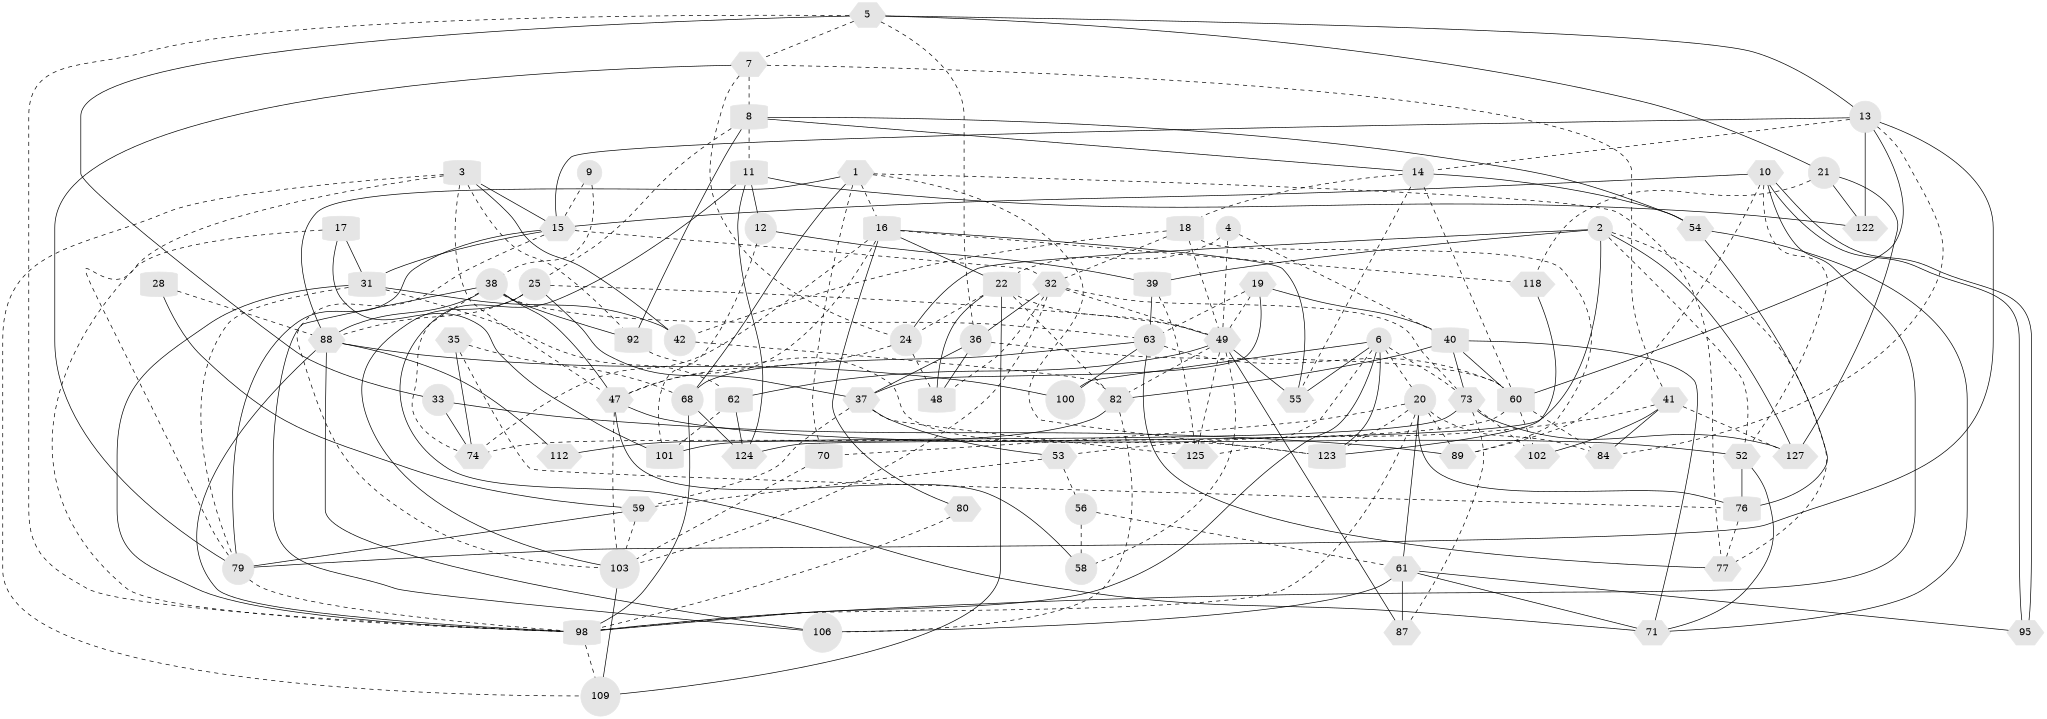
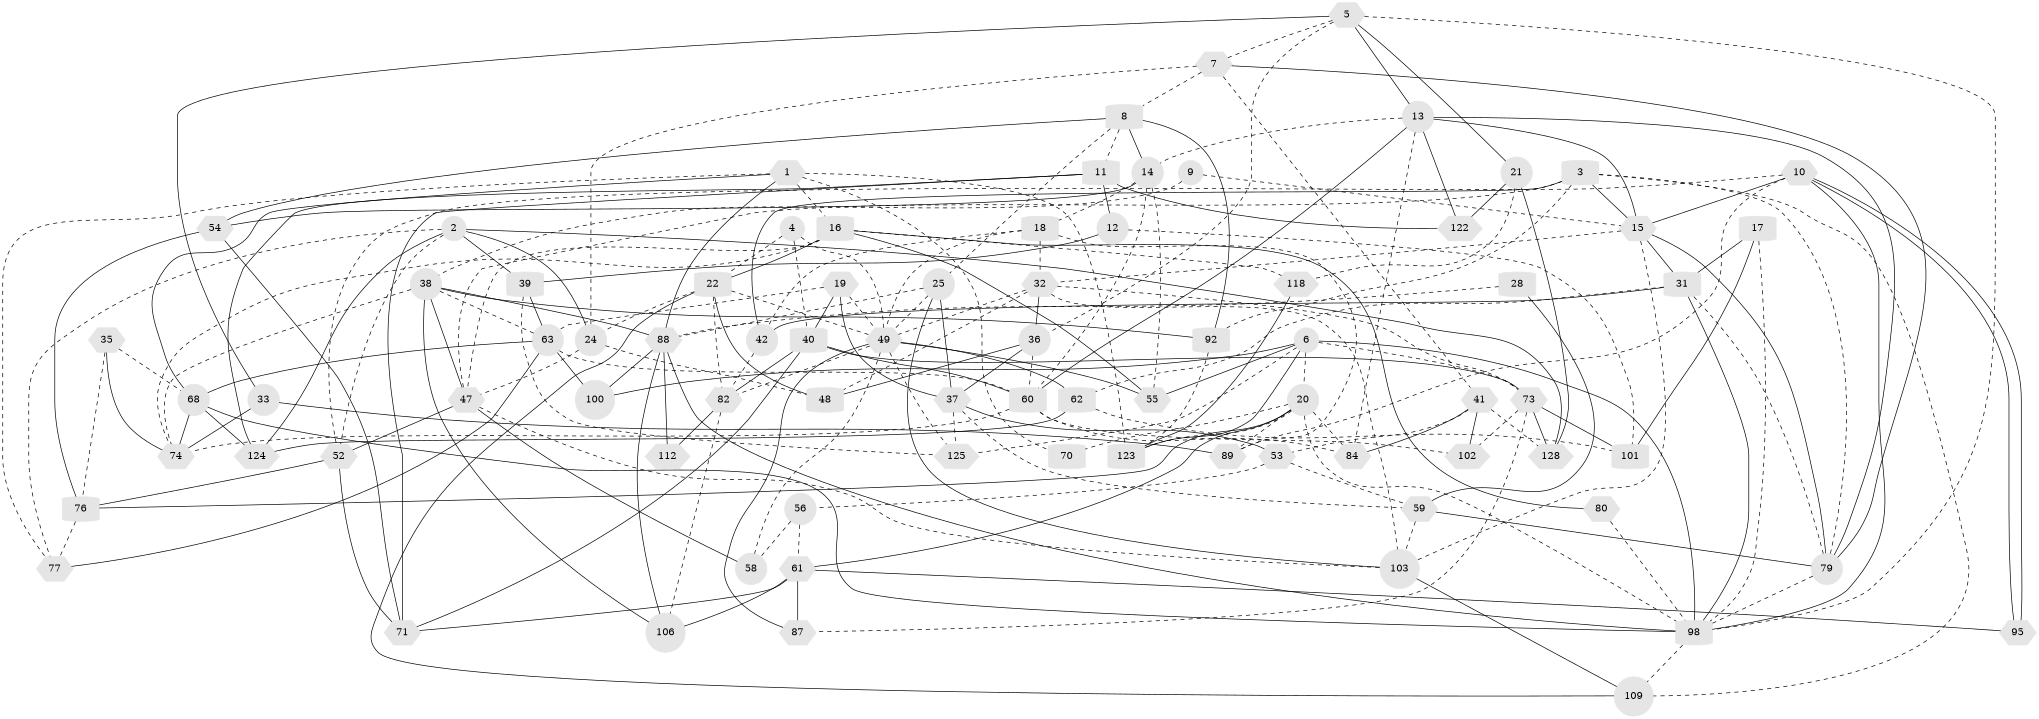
none -> (184, 429)
(1795, 457) -> (1551, 457)
(721, 513) -> none
